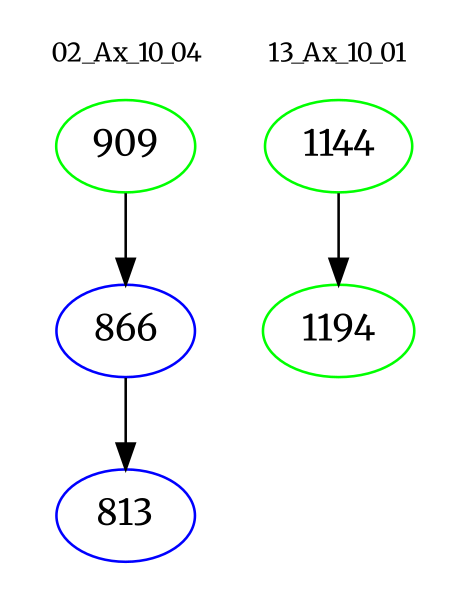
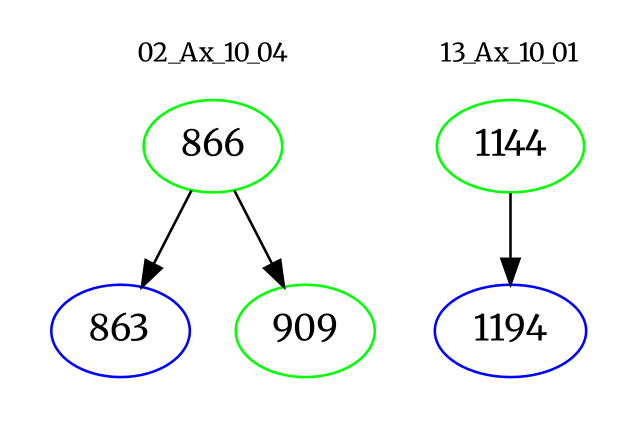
(126, 226) -> (253, 227)
(126, 331) -> (213, 146)
(339, 331) -> (510, 331)
(126, 516) -> (121, 331)
